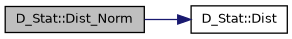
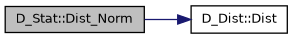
(239, 19) -> (239, 19)
